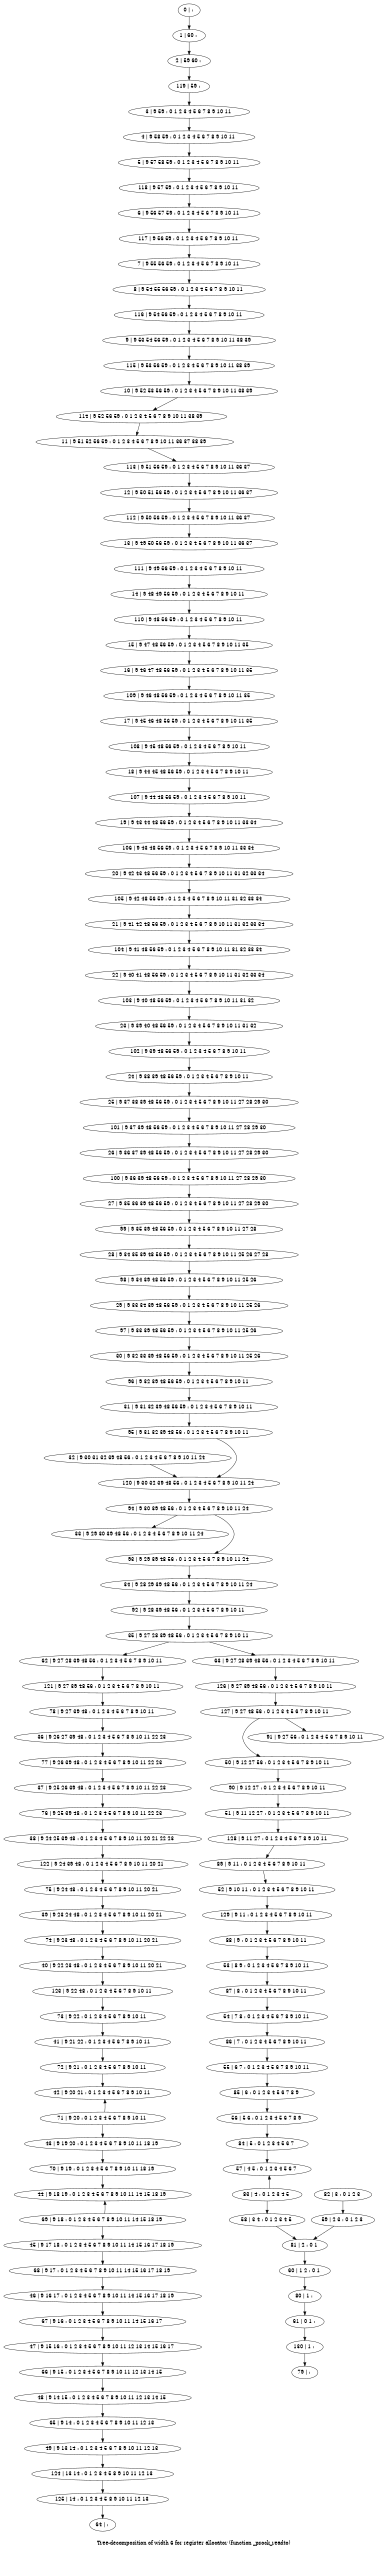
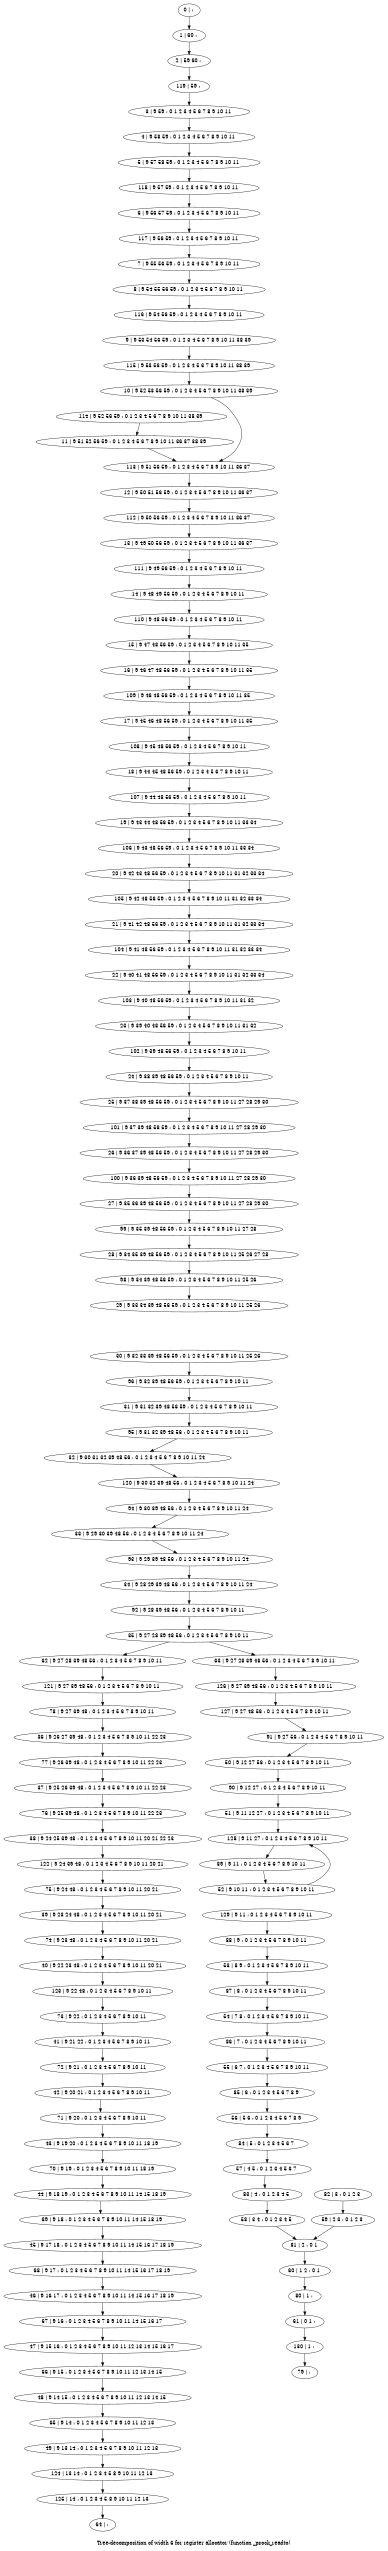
(189, 326) -> none
(167, 403) -> (240, 426)
none -> (189, 555)
(189, 1331) -> none
(236, 1456) -> (165, 1445)
(234, 1532) -> (163, 1546)
(243, 1736) -> (298, 1749)
(267, 1901) -> (330, 1867)
(105, 2108) -> (100, 2104)
(269, 2184) -> (265, 2180)
(105, 2209) -> (100, 2206)
